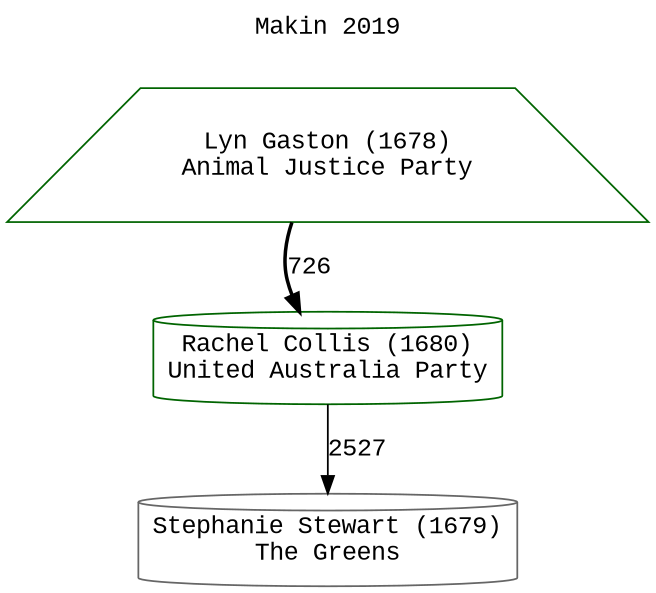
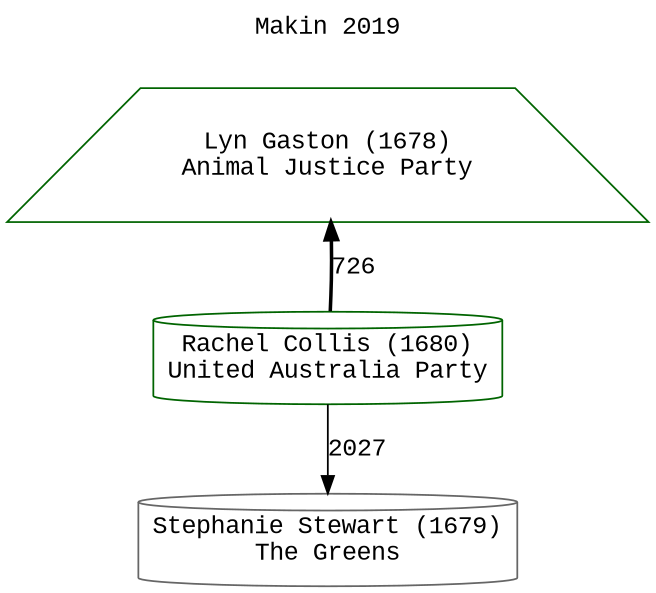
(285, 259) -> (331, 276)
(358, 449) -> (358, 449)
